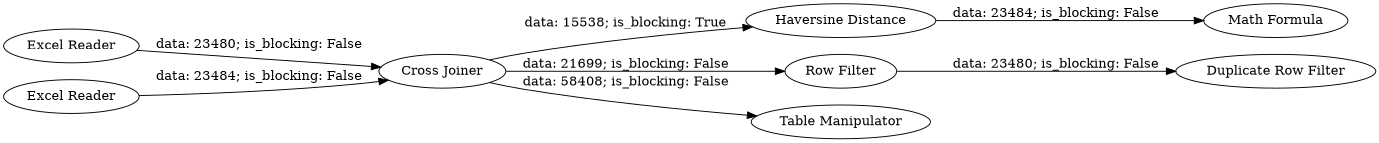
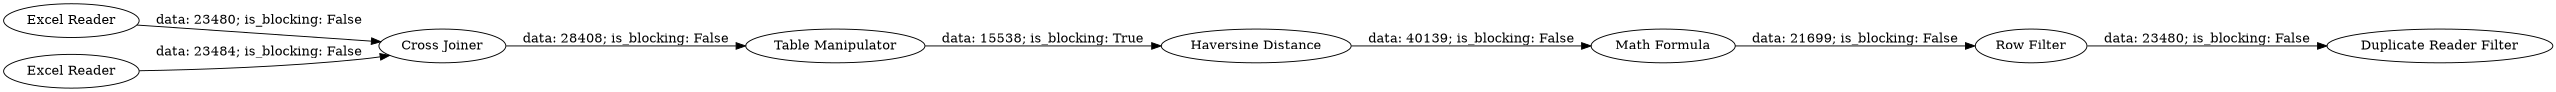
(1056, 14) -> (1471, 39)
(616, 40) -> (1038, 46)
(641, 71) -> (1850, 46)
(1276, 71) -> (2440, 46)
(626, 82) -> (626, 39)
